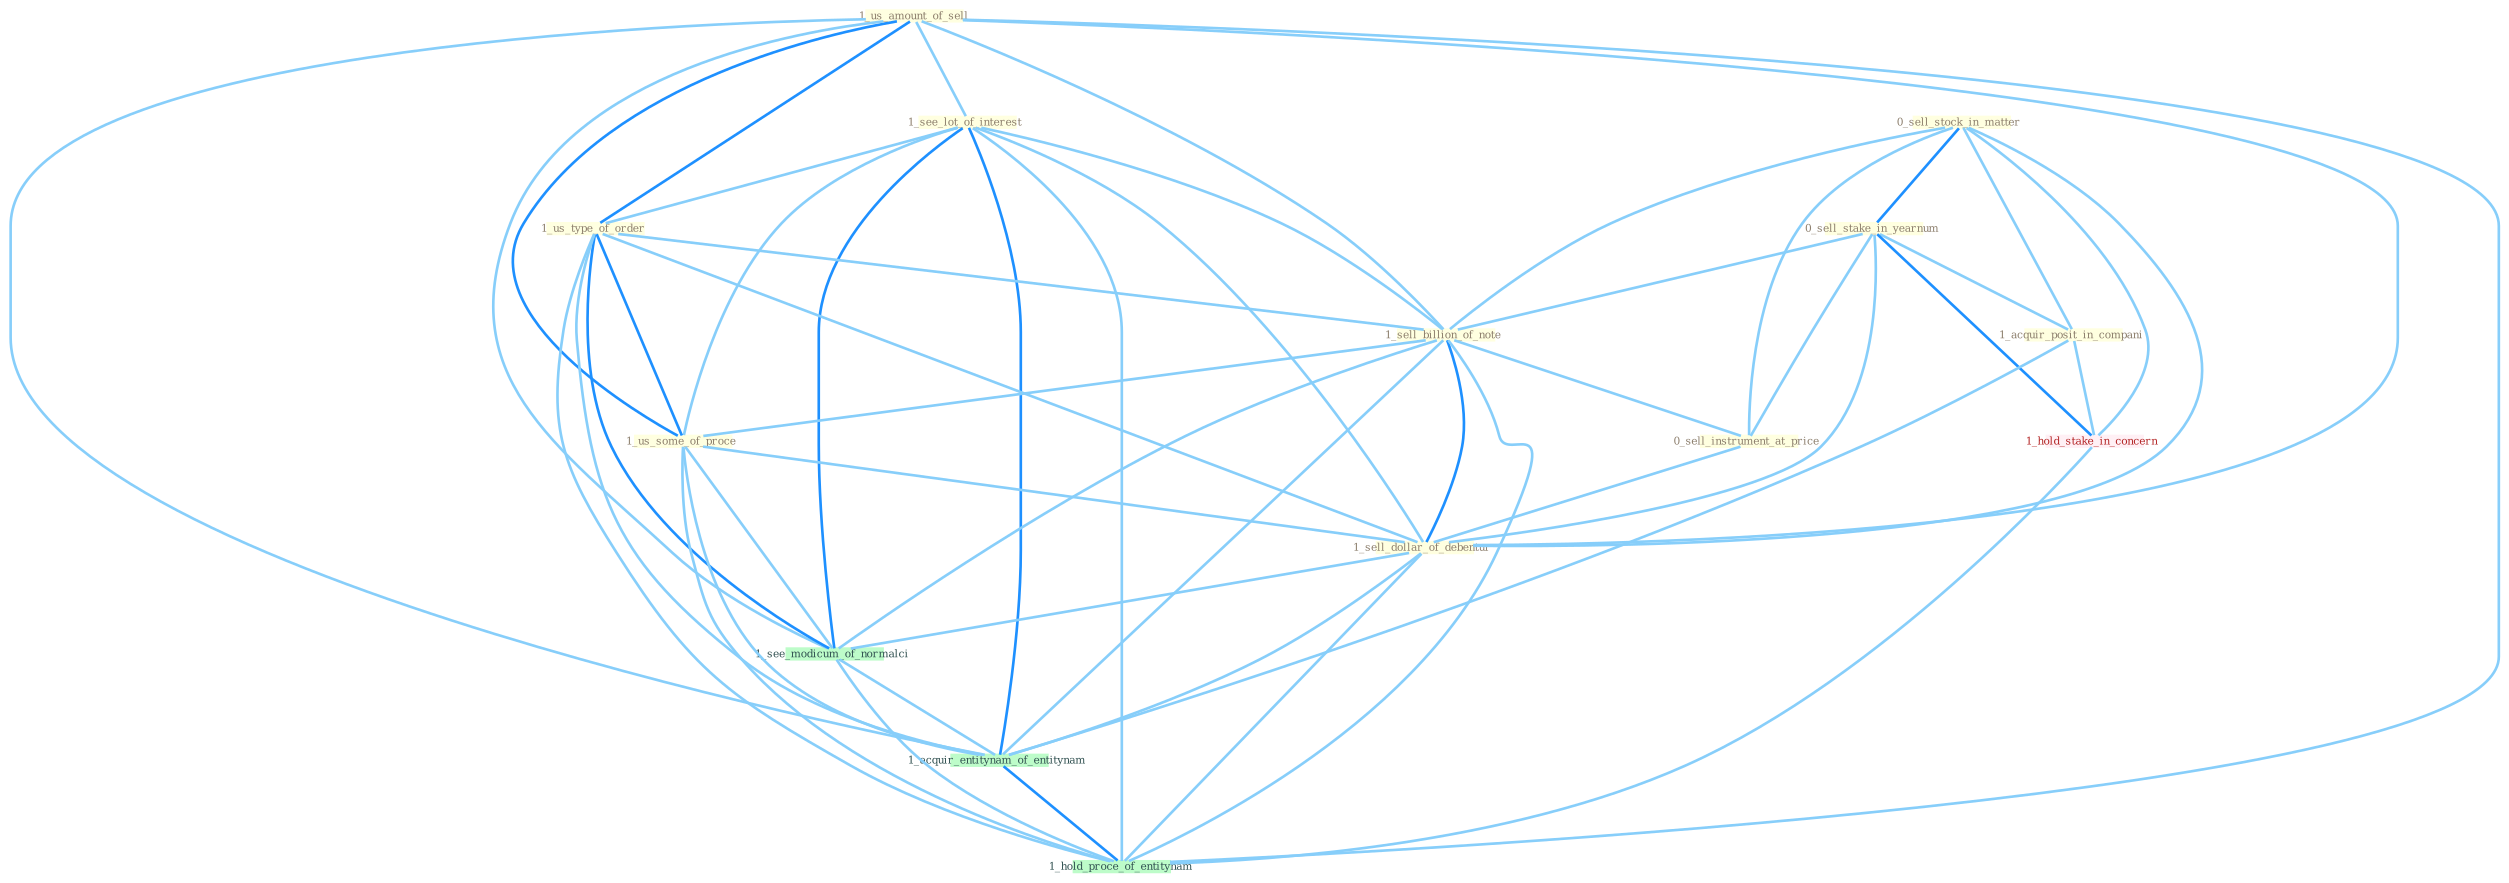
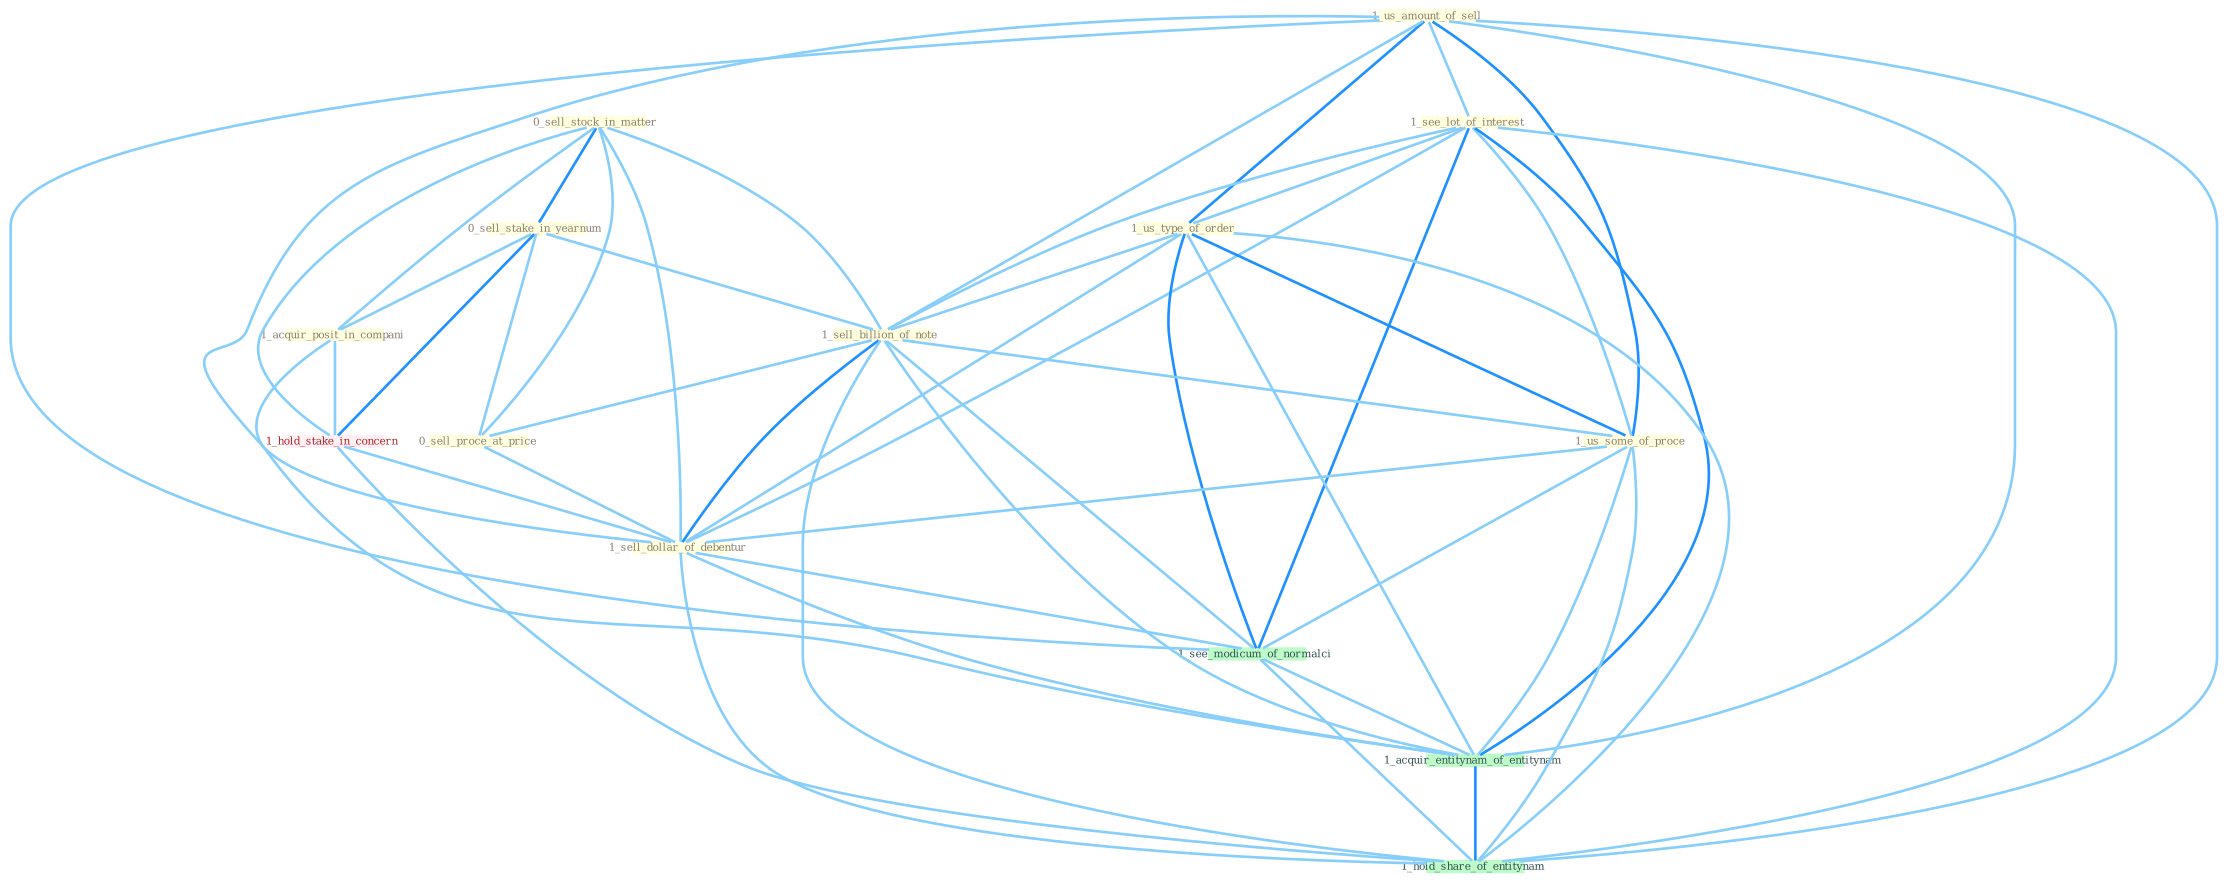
(1749, 441) -> (478, 441)
(1690, 500) -> (508, 494)
(1122, 867) -> (1475, 867)
